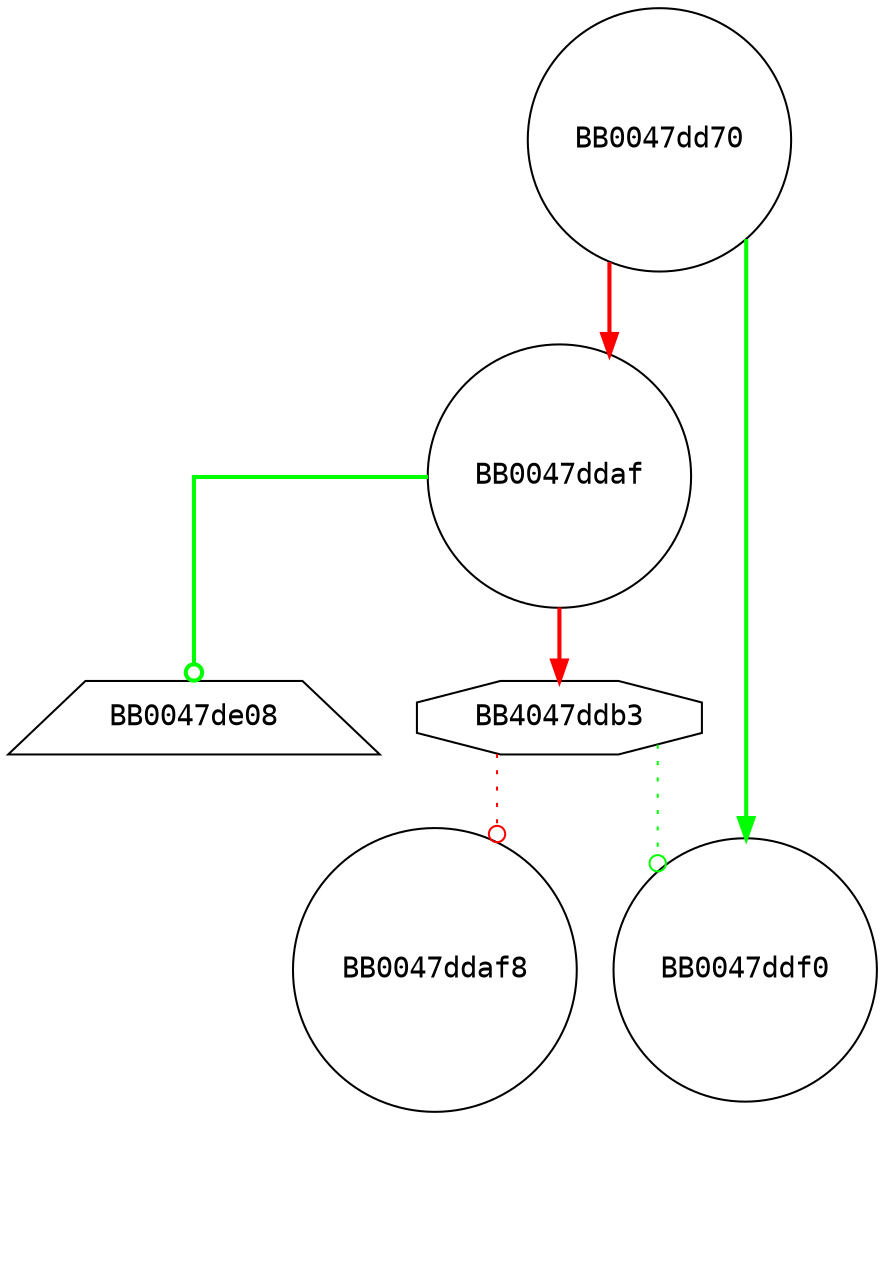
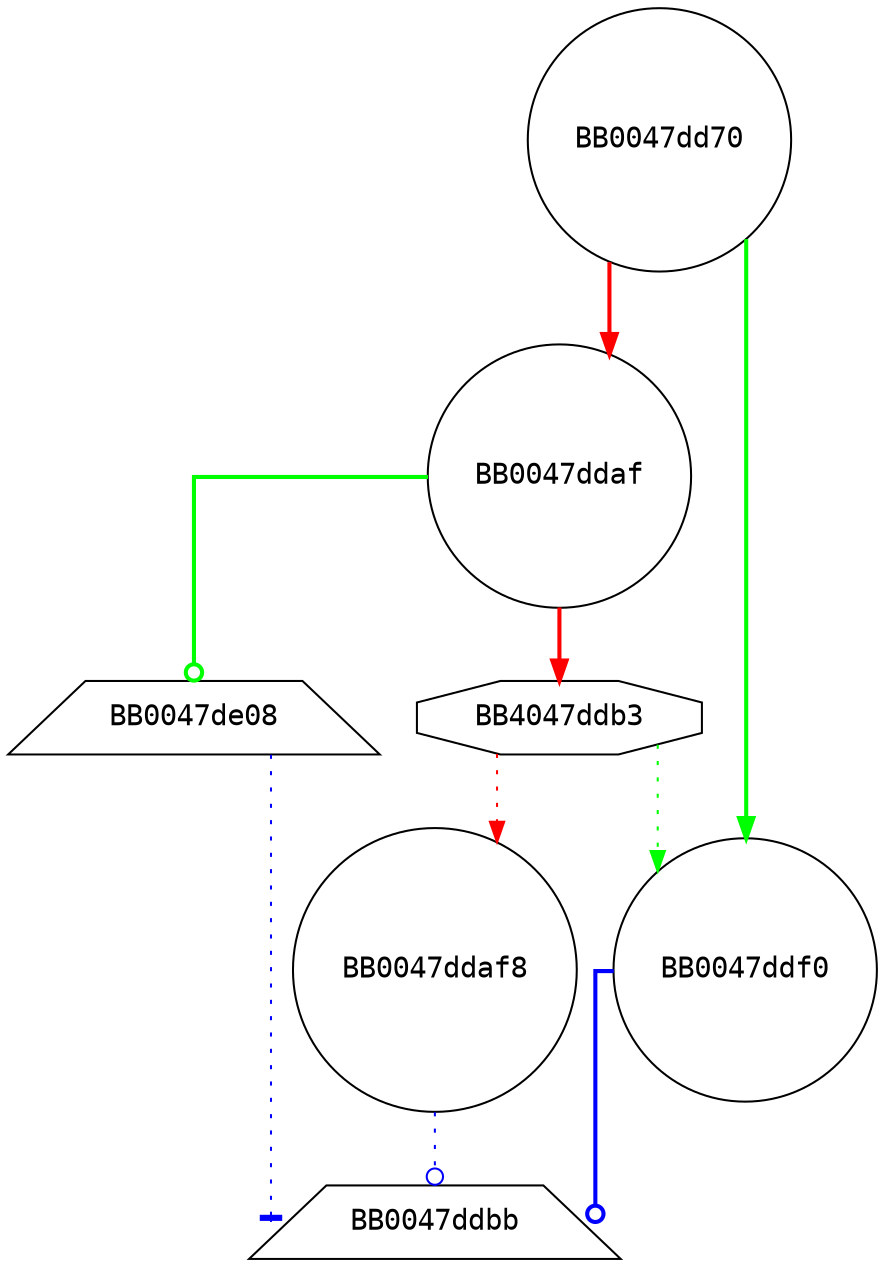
(497, 790) -> (497, 790)
(658, 800) -> (658, 800)
none -> (435, 1222)
